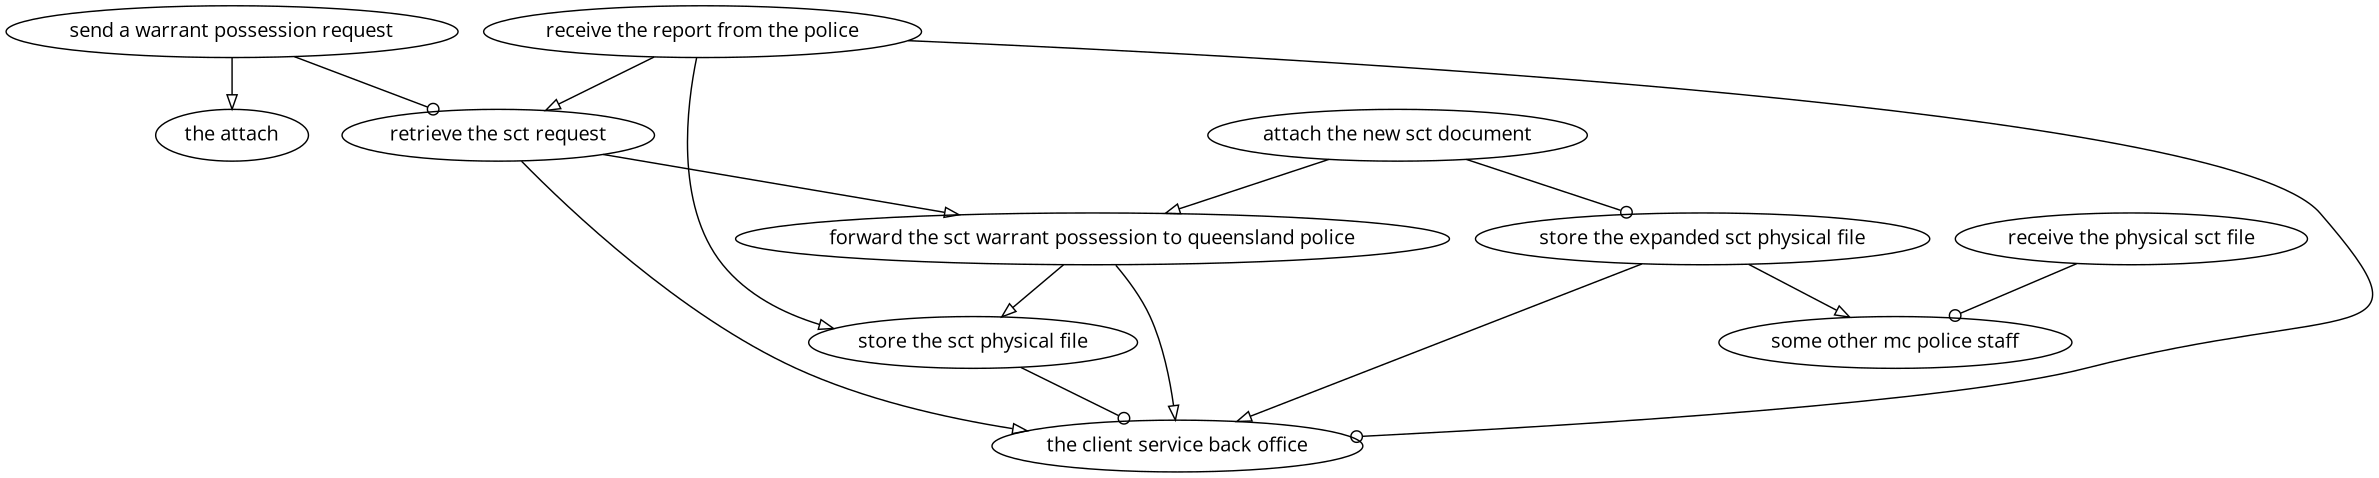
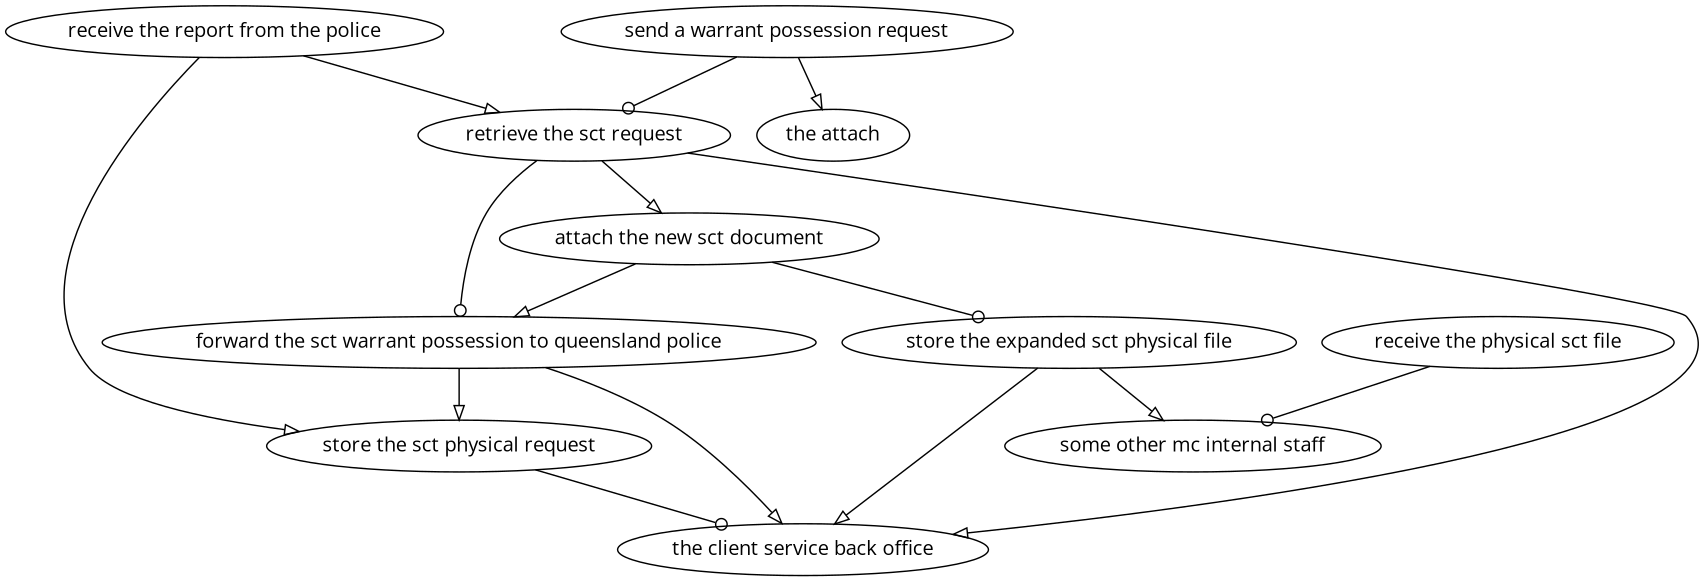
(2180, 159) -> none
none -> (626, 182)
(774, 183) -> (481, 223)
(973, 342) -> (459, 446)
(1895, 342) -> (1193, 446)
